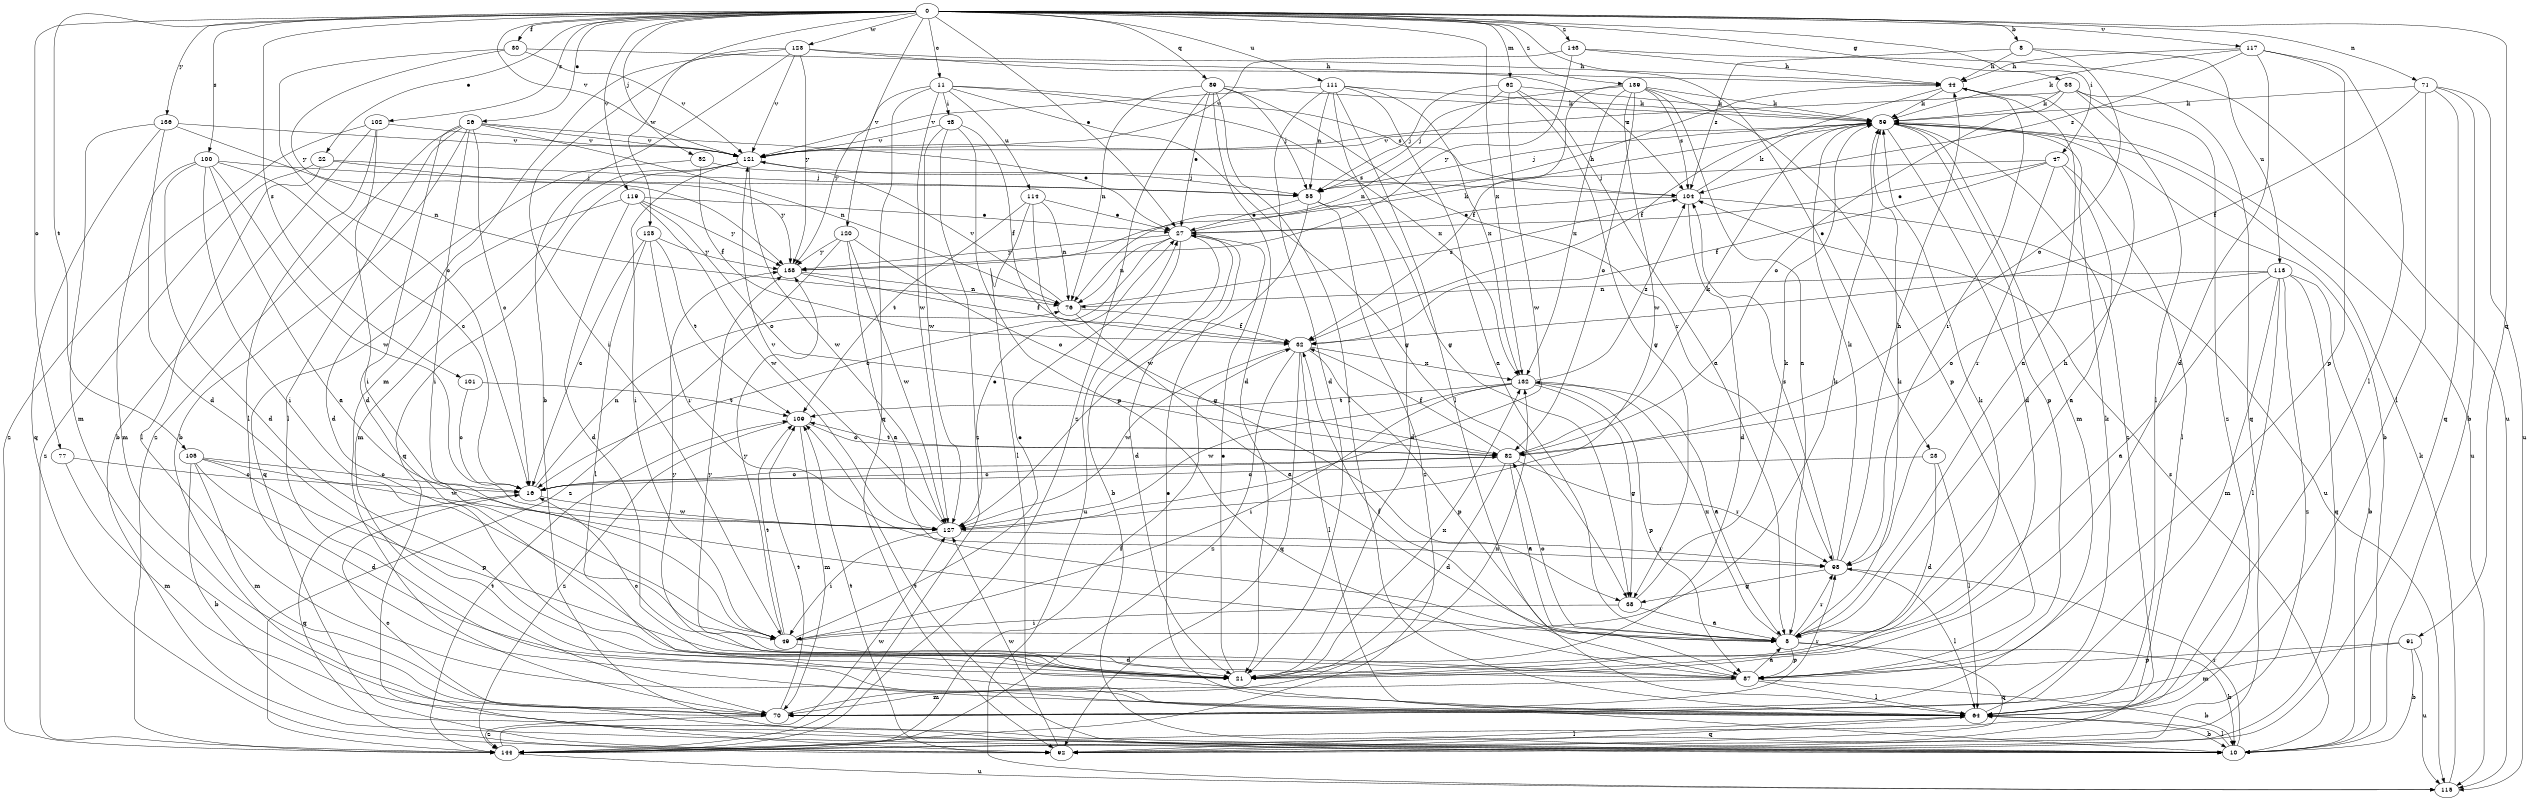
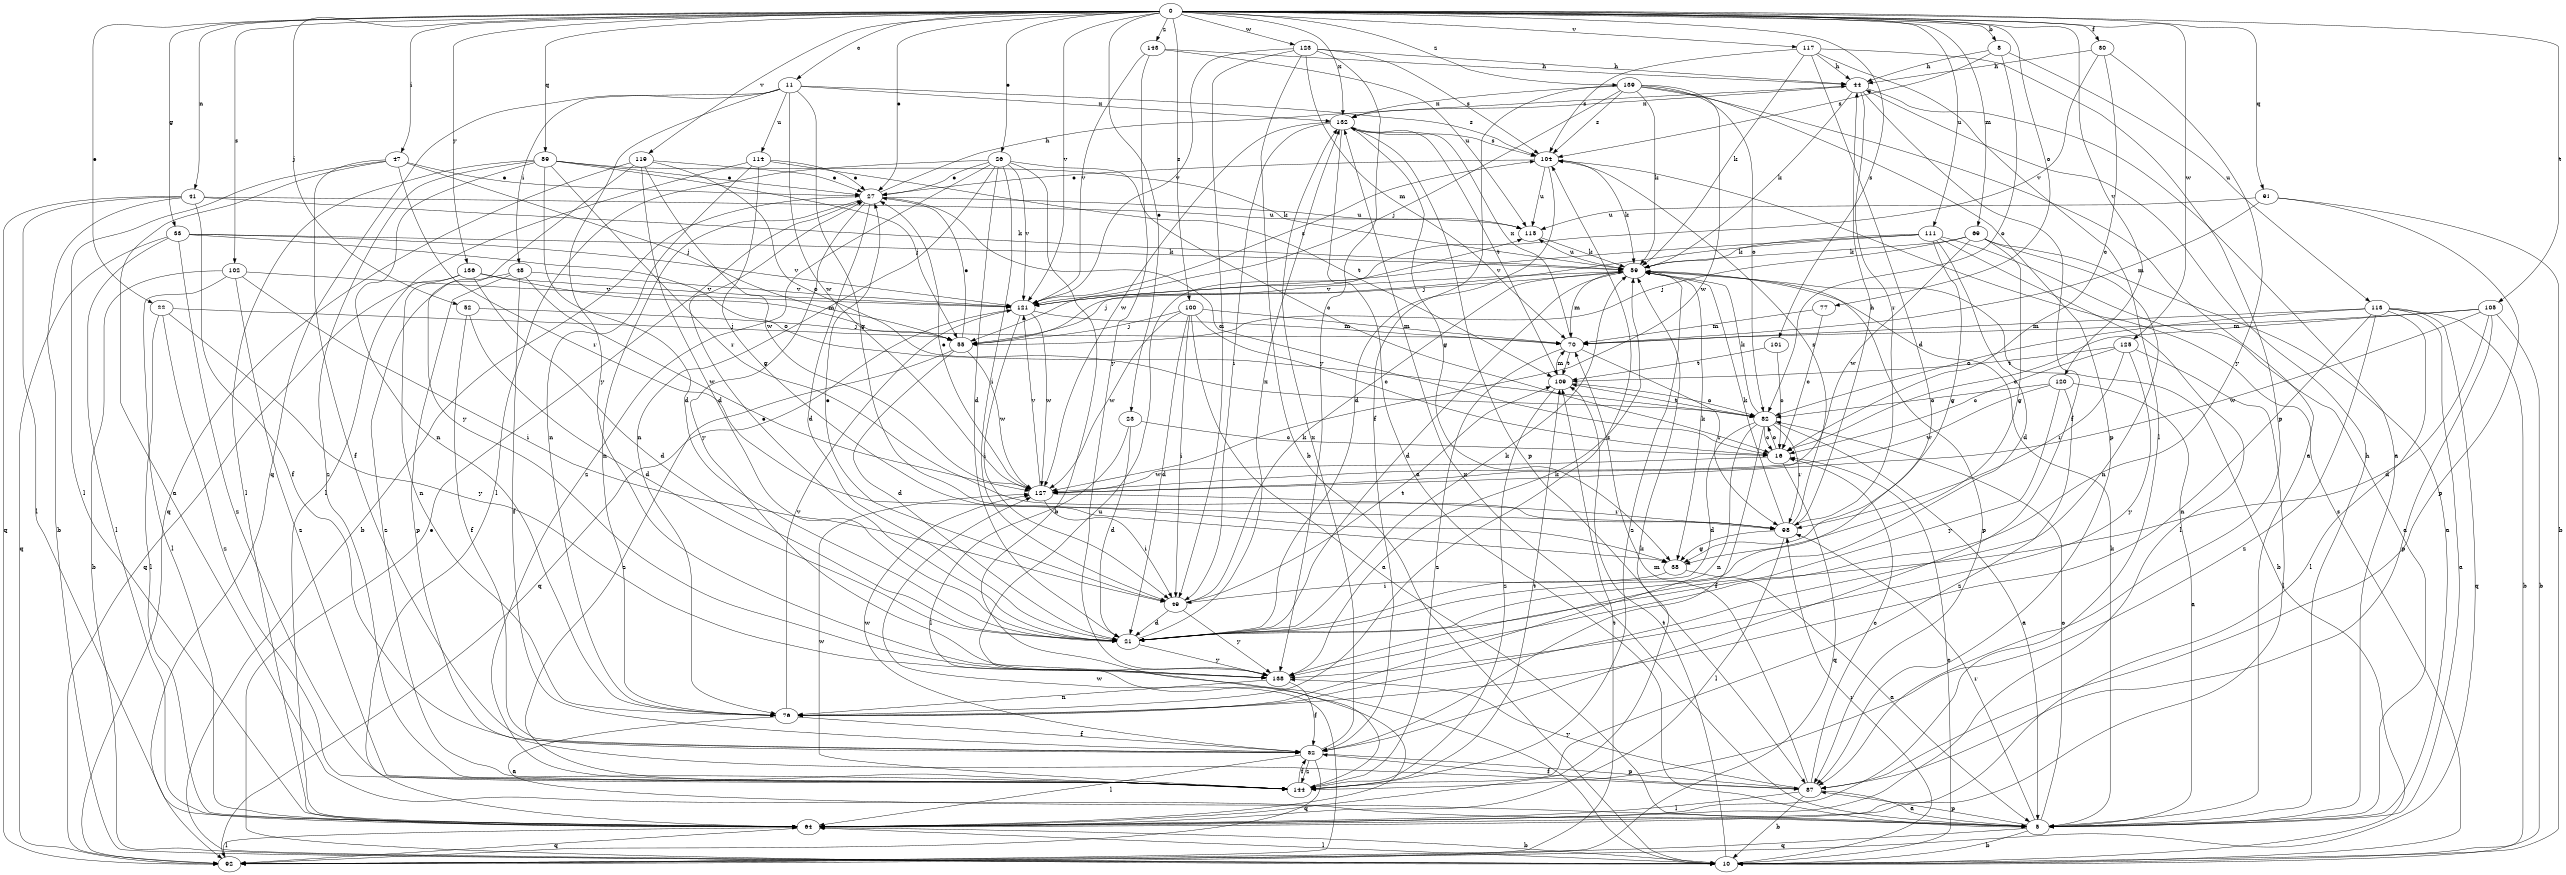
(1510, 85) -> (1976, 234)
(2426, 85) -> (193, 197)
(1320, 141) -> (1424, 289)
(1469, 198) -> (1589, 104)
(780, 321) -> (1368, 676)
(1783, 376) -> (1702, 396)
